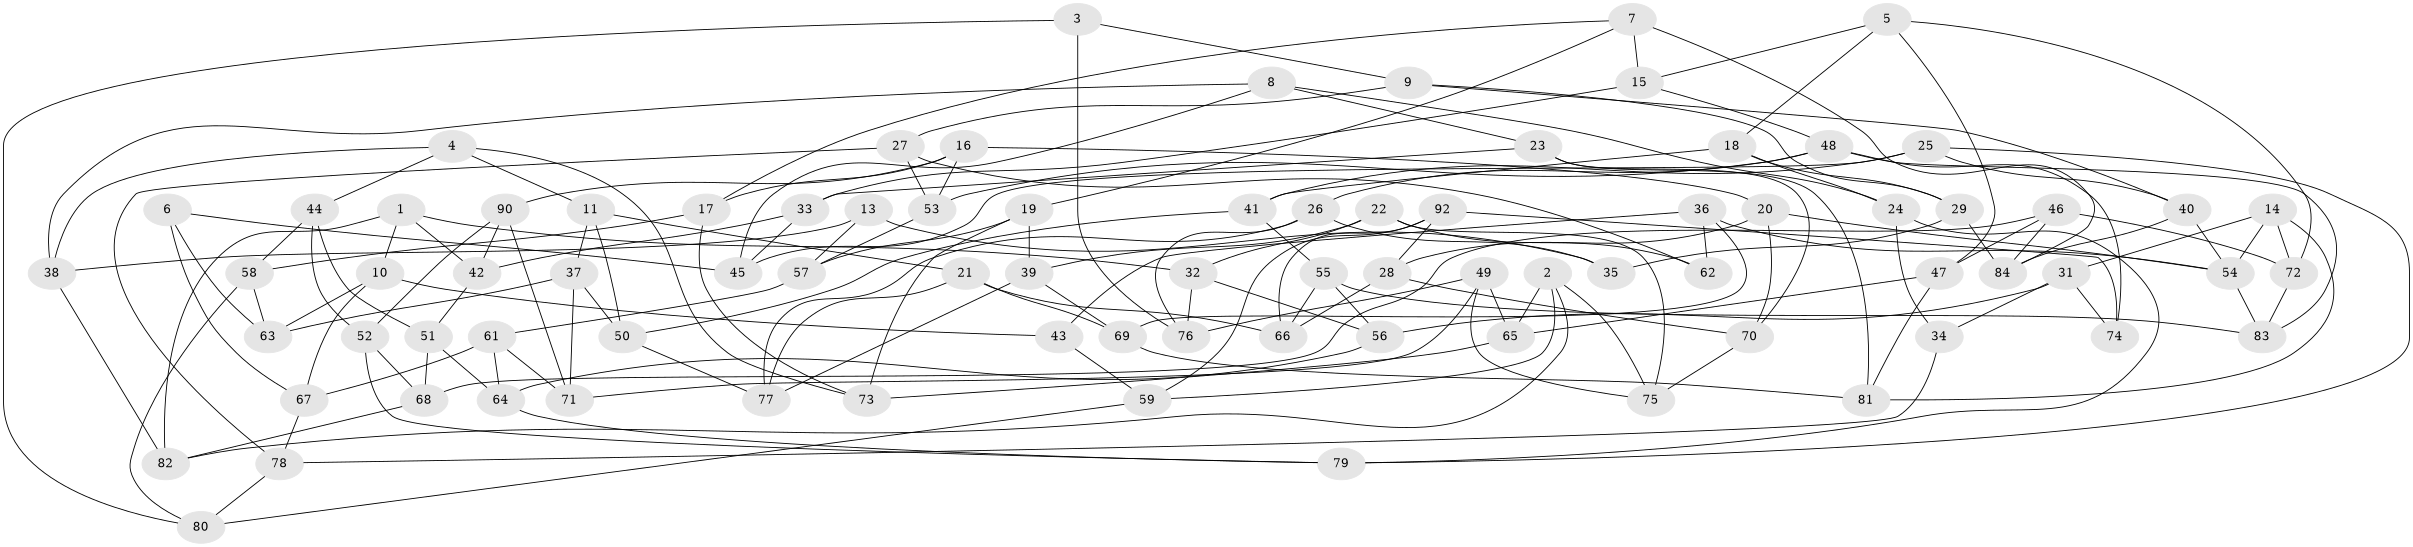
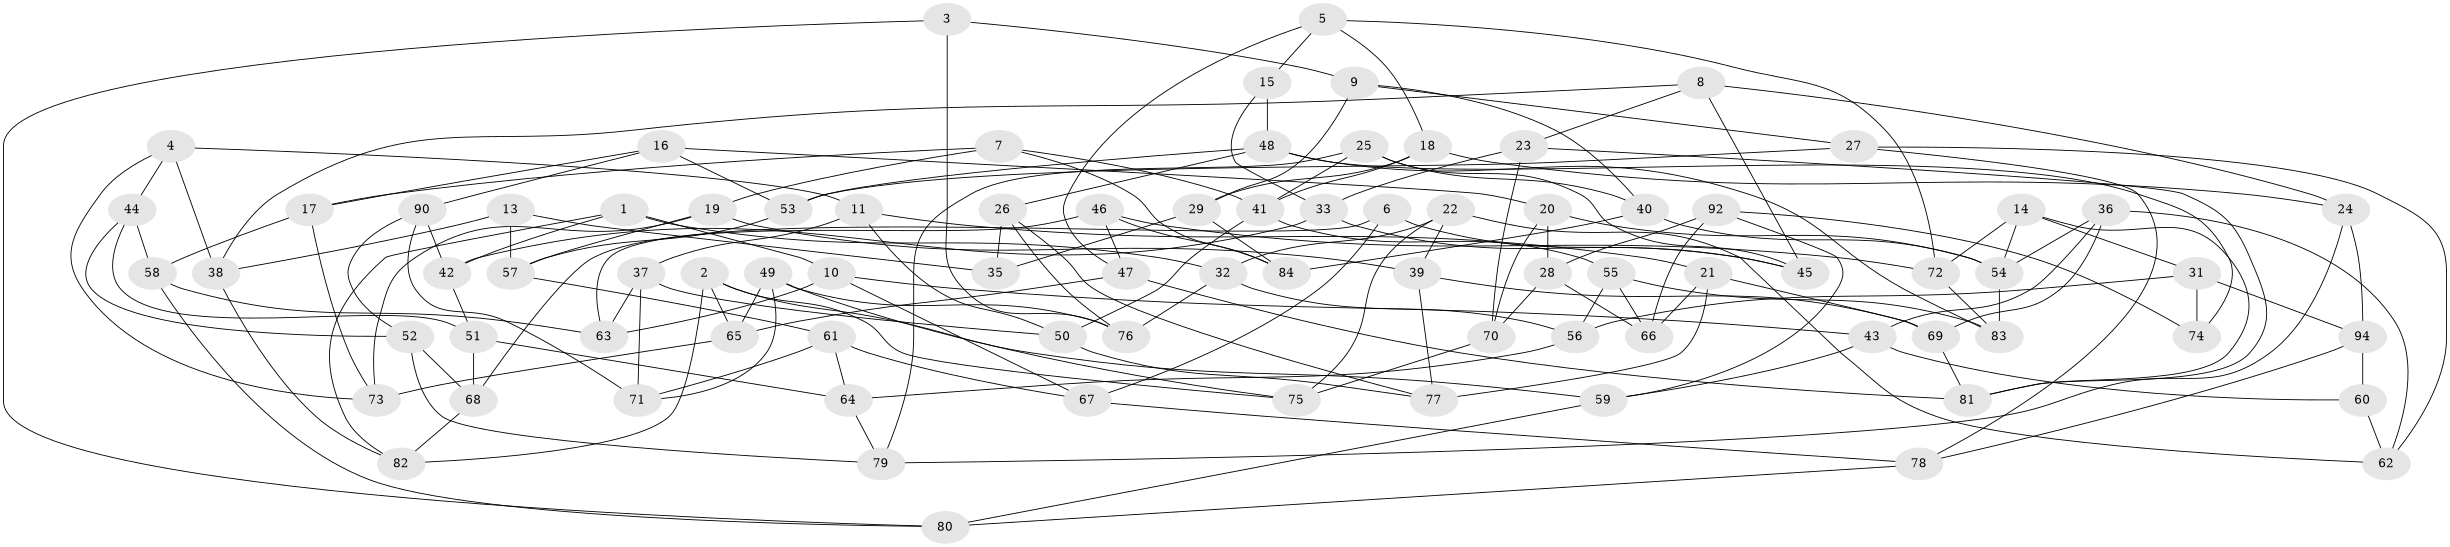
(1636, 51) -> (1183, 181)
(1939, 337) -> (2363, 337)
none -> (2363, 400)
